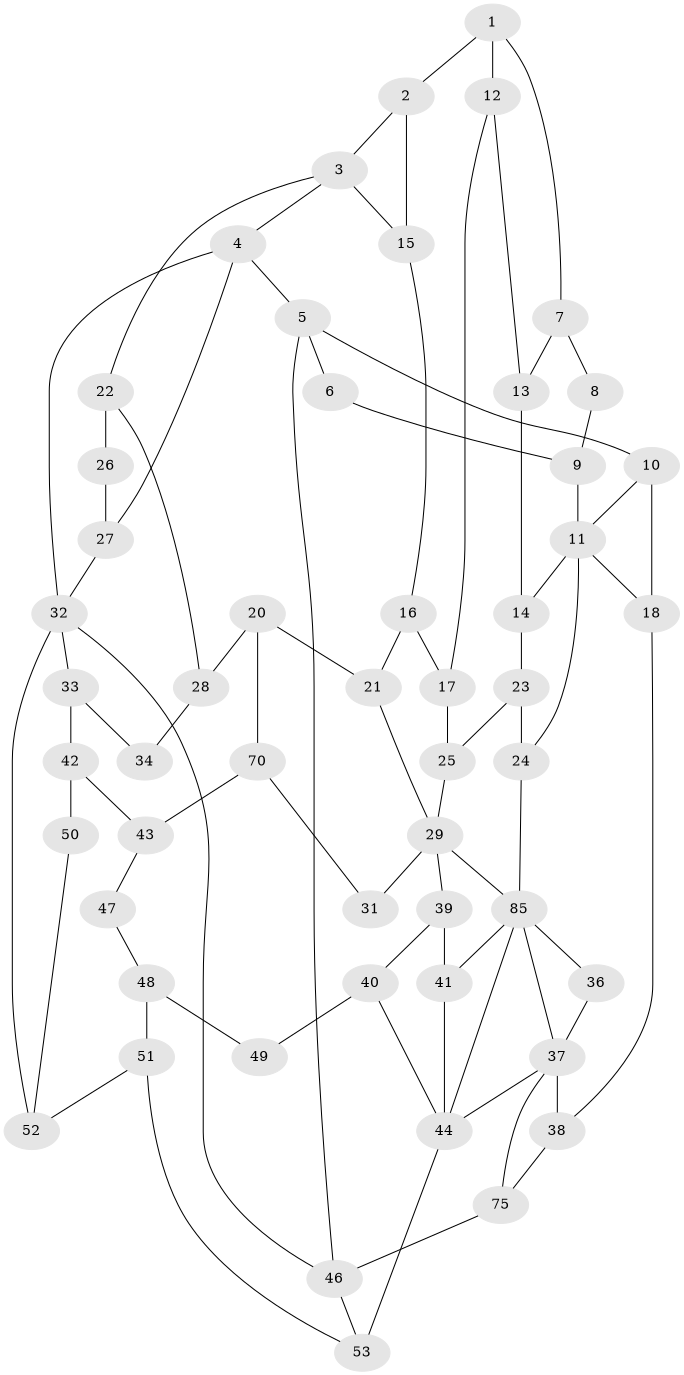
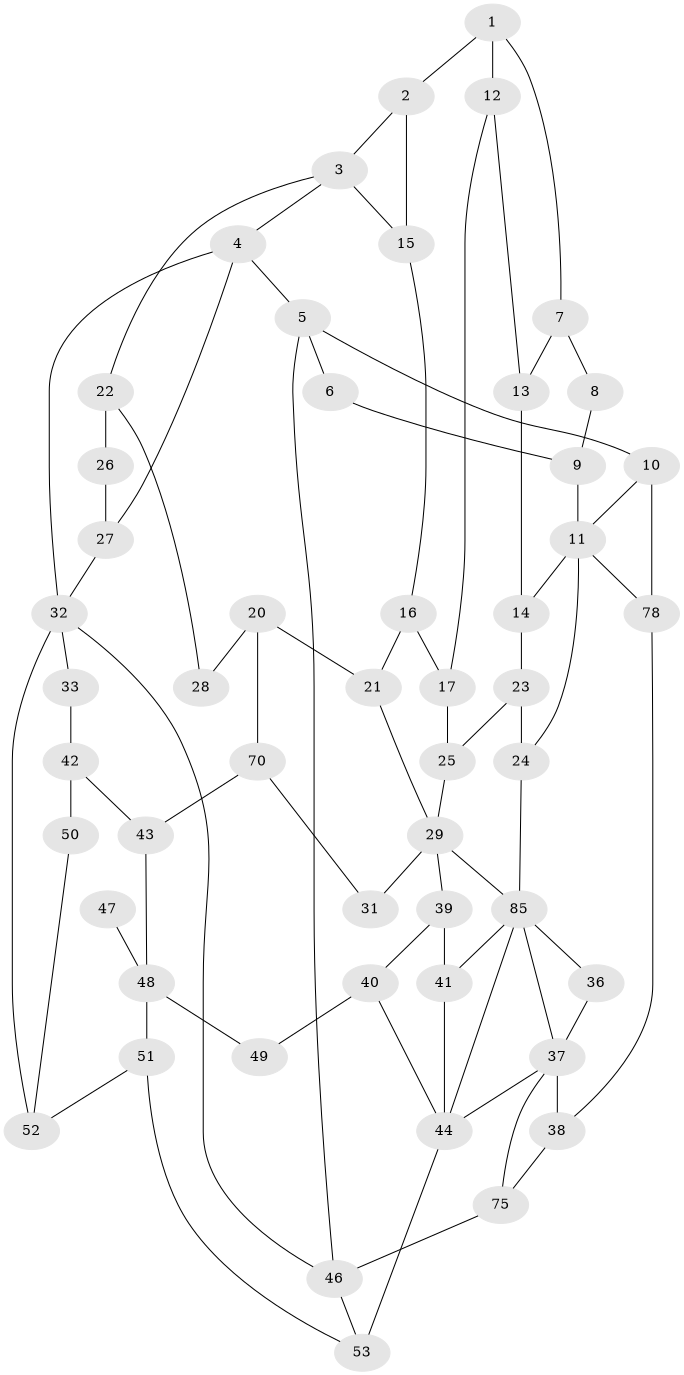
(652, 614) -> (652, 614)
(145, 762) -> none
(127, 872) -> (146, 909)
